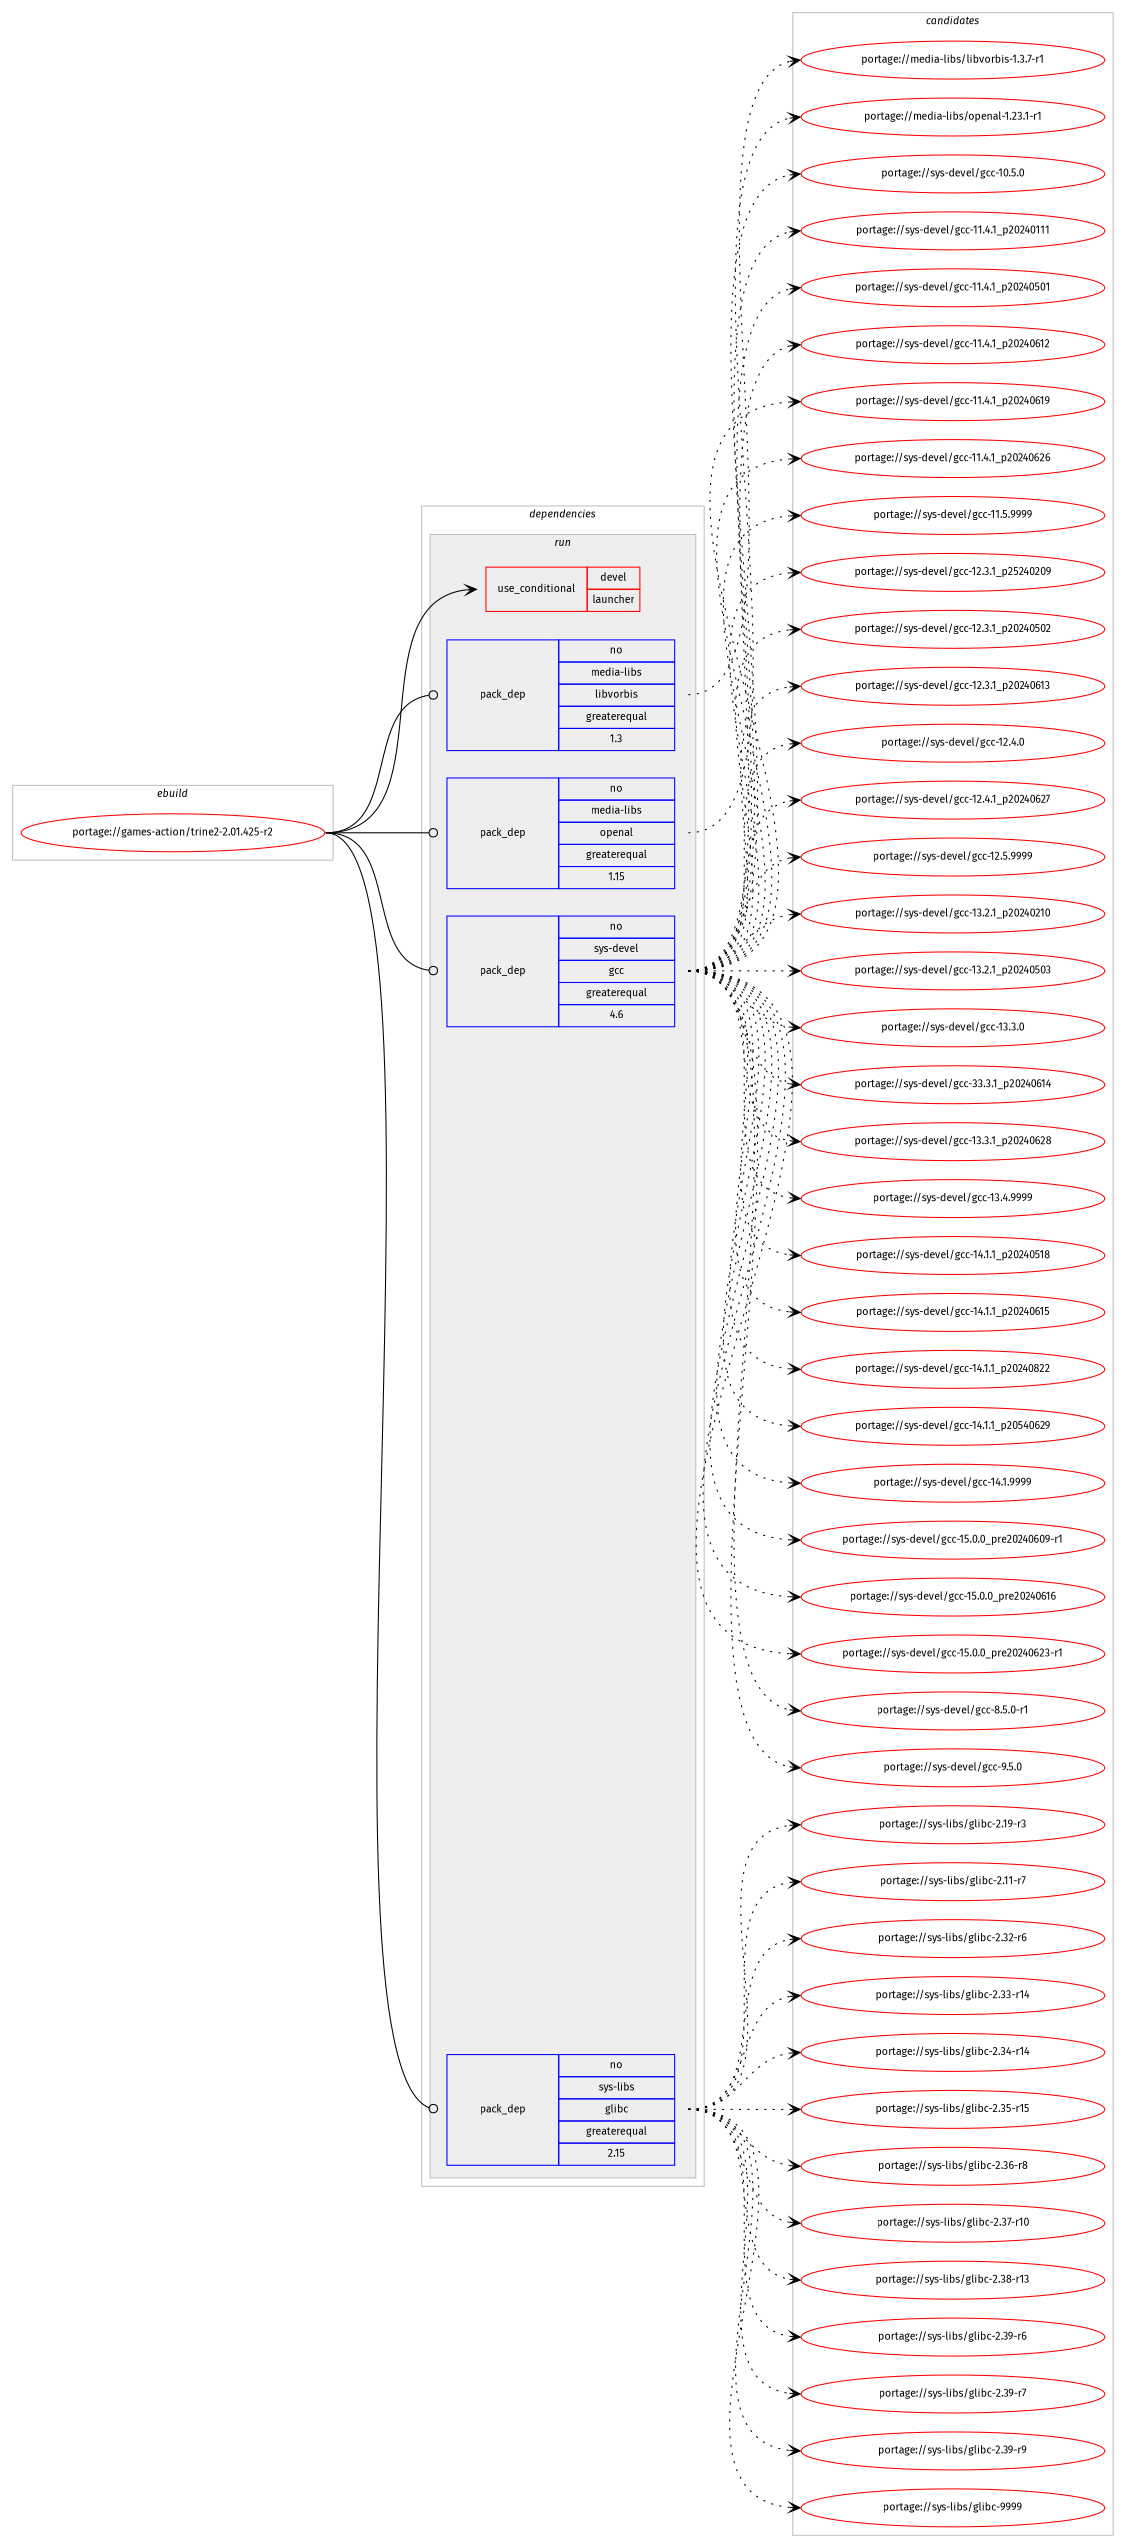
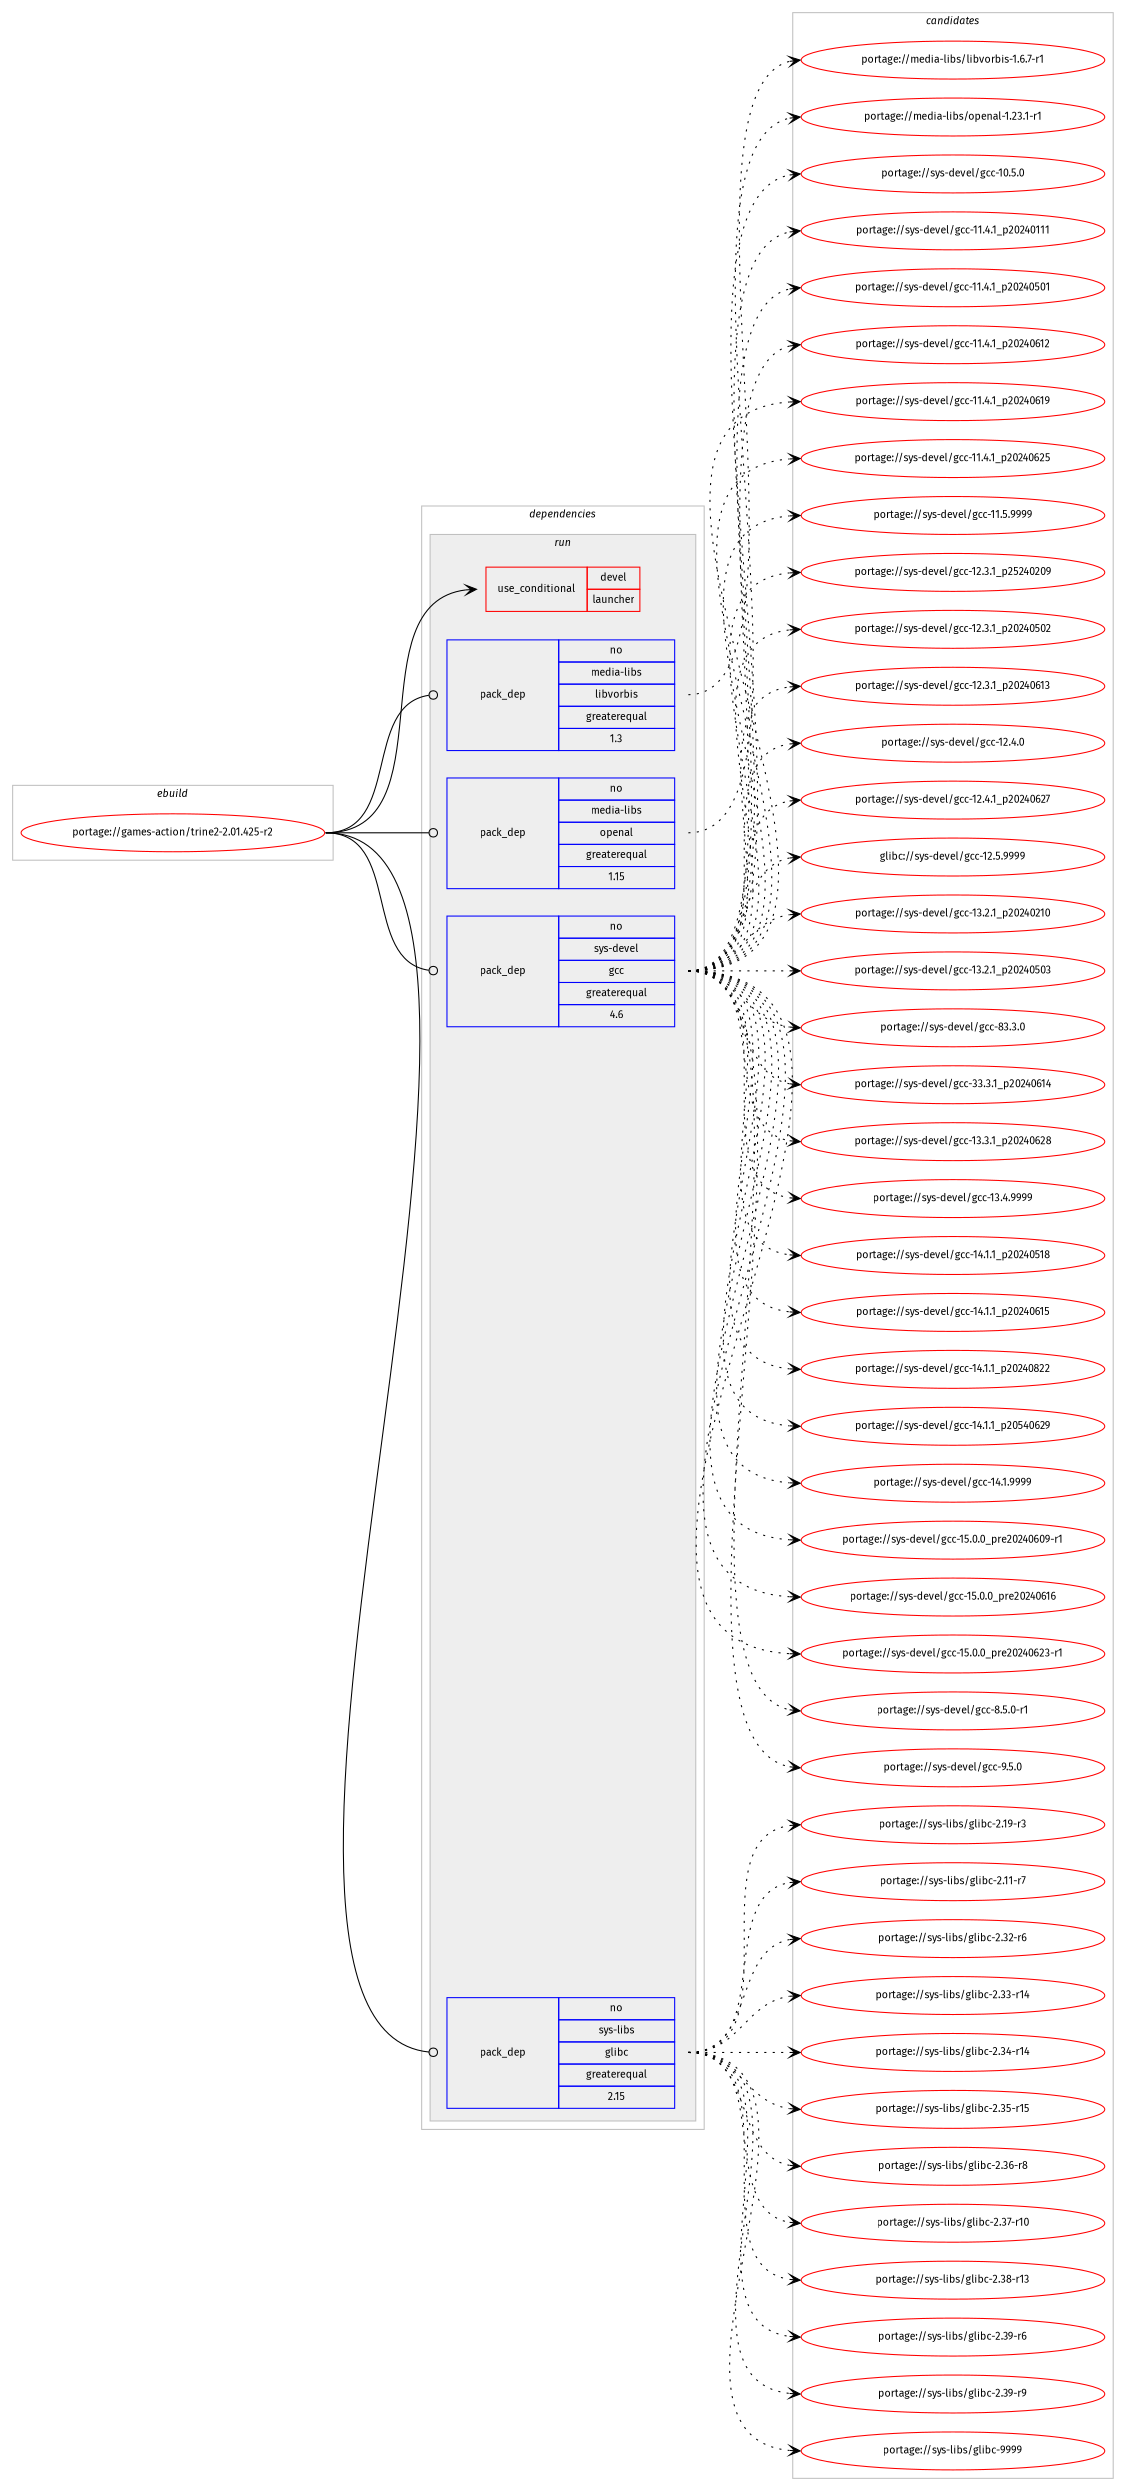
(953, 60) -> (953, 60)
(953, 459) -> (953, 459)
(953, 857) -> (953, 857)
(953, 1028) -> (953, 1028)
(953, 2394) -> none
